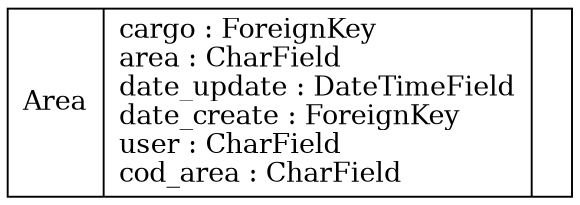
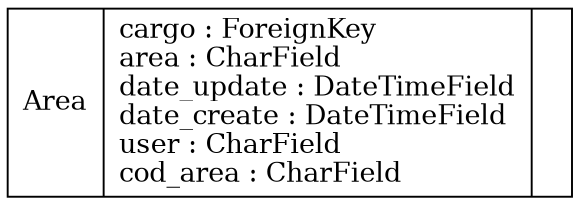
(290, 116) -> (313, 116)
